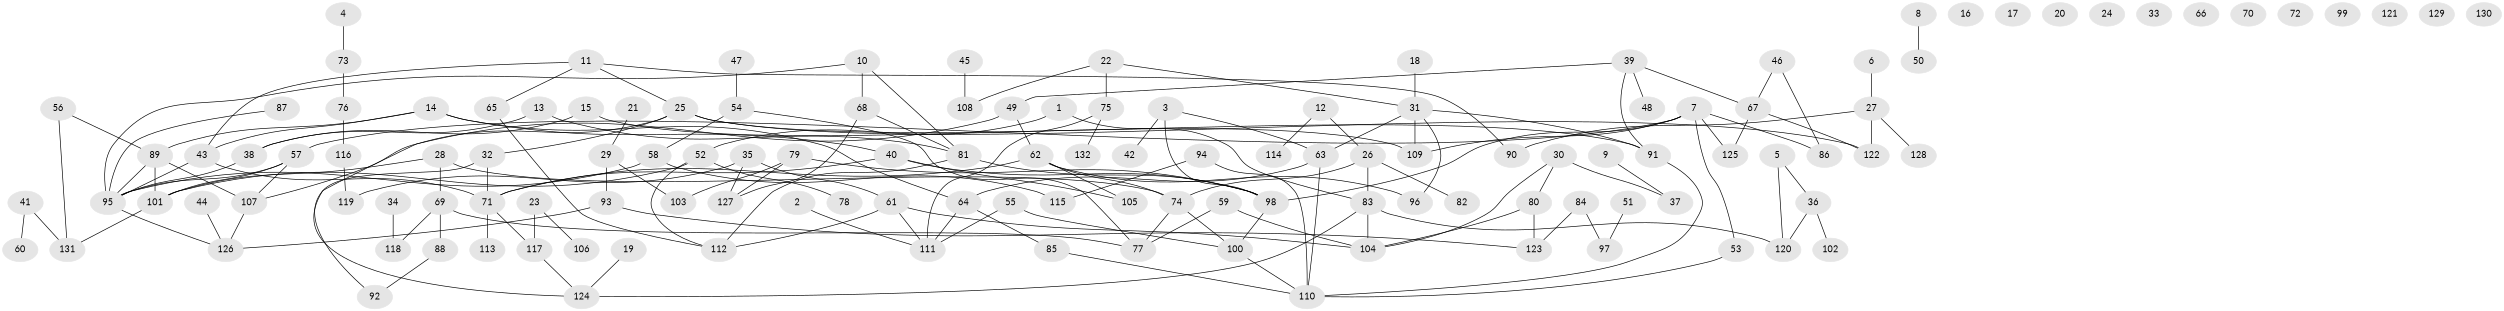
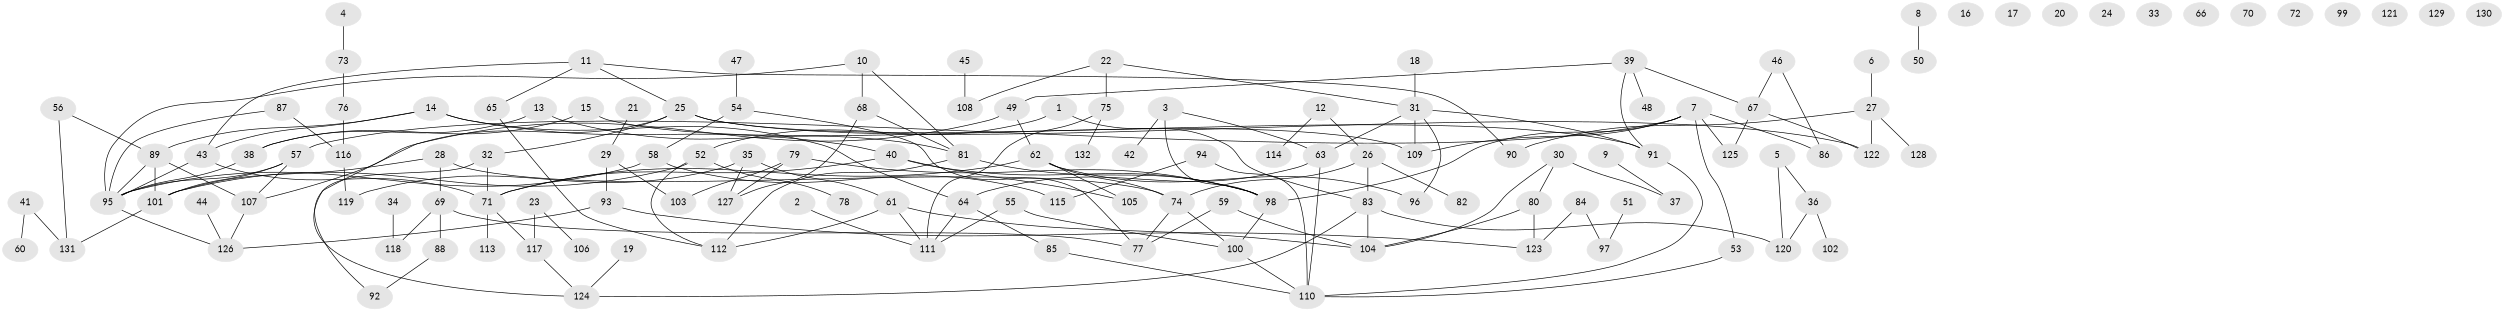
none -> (322, 139)
